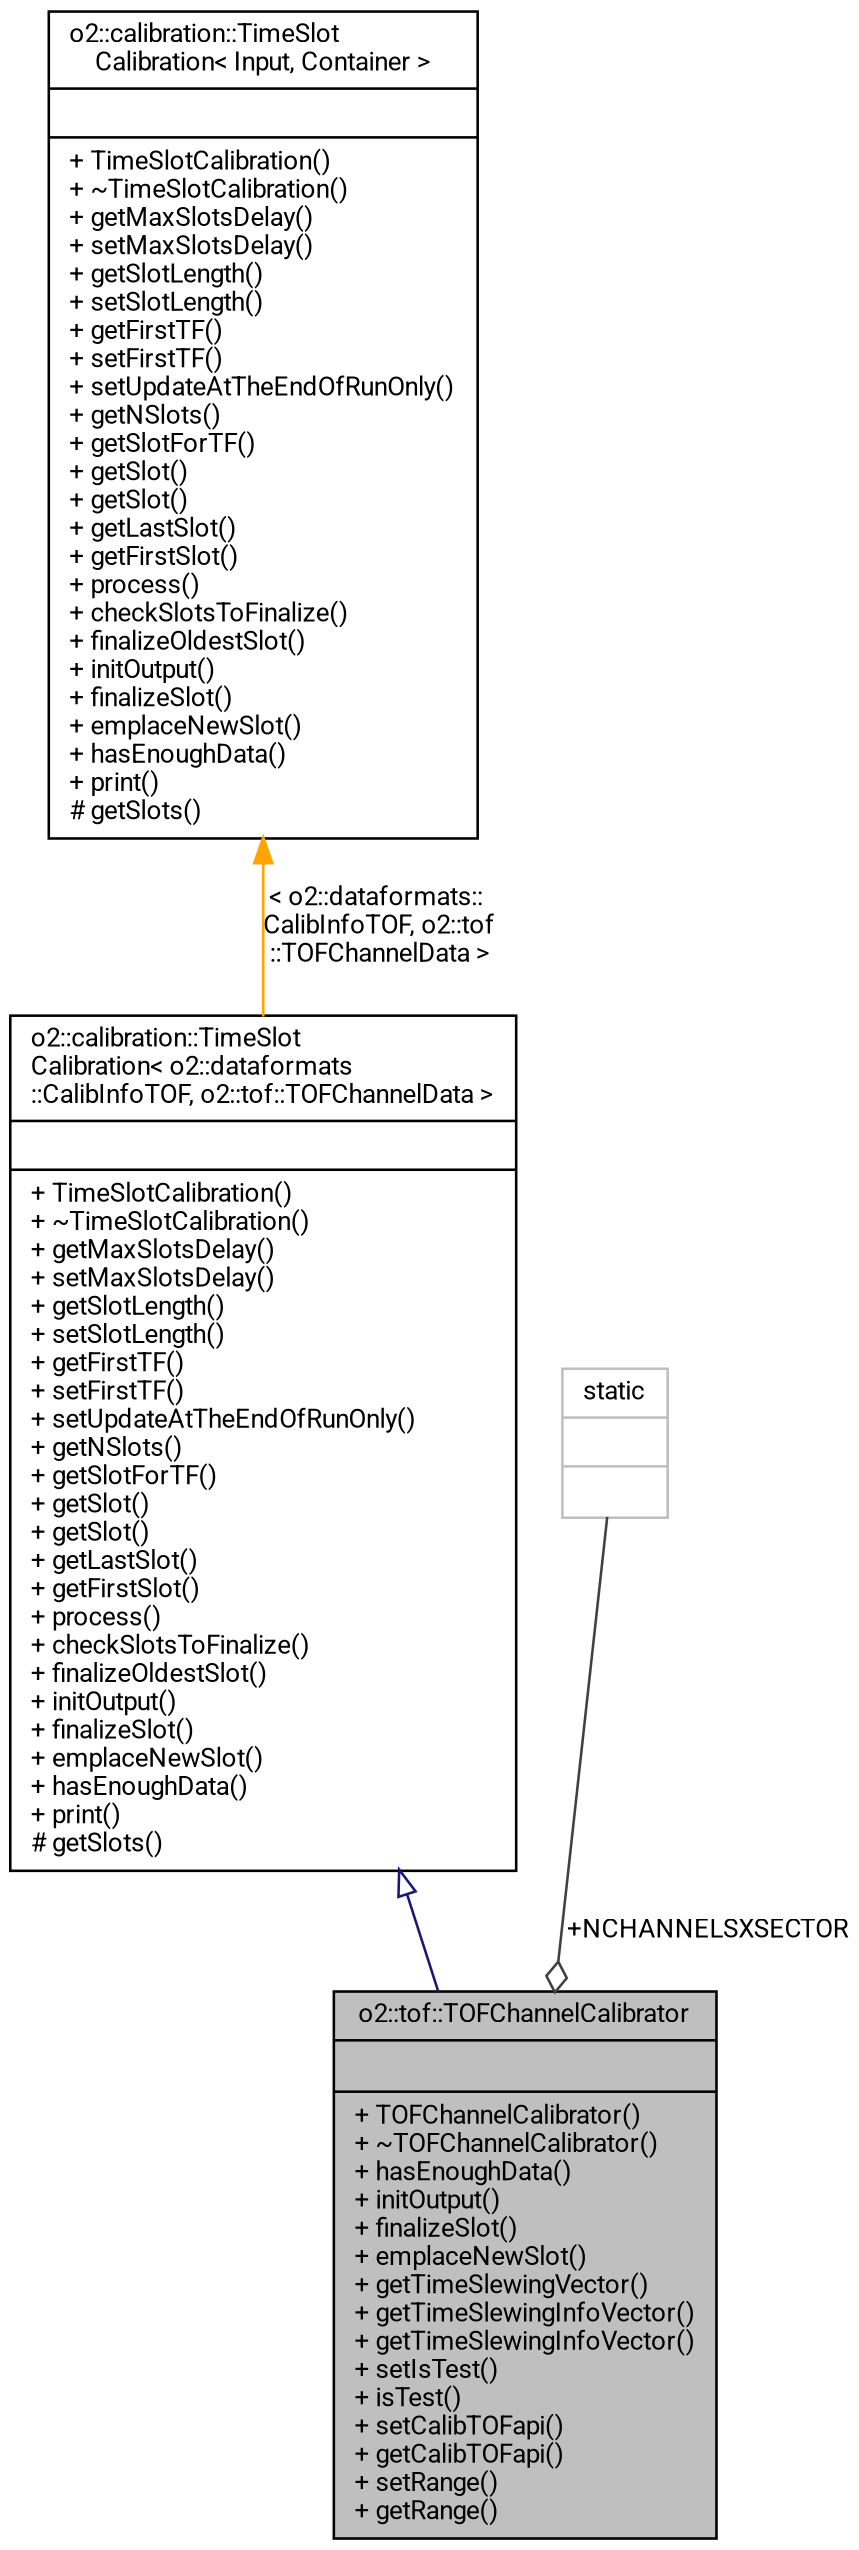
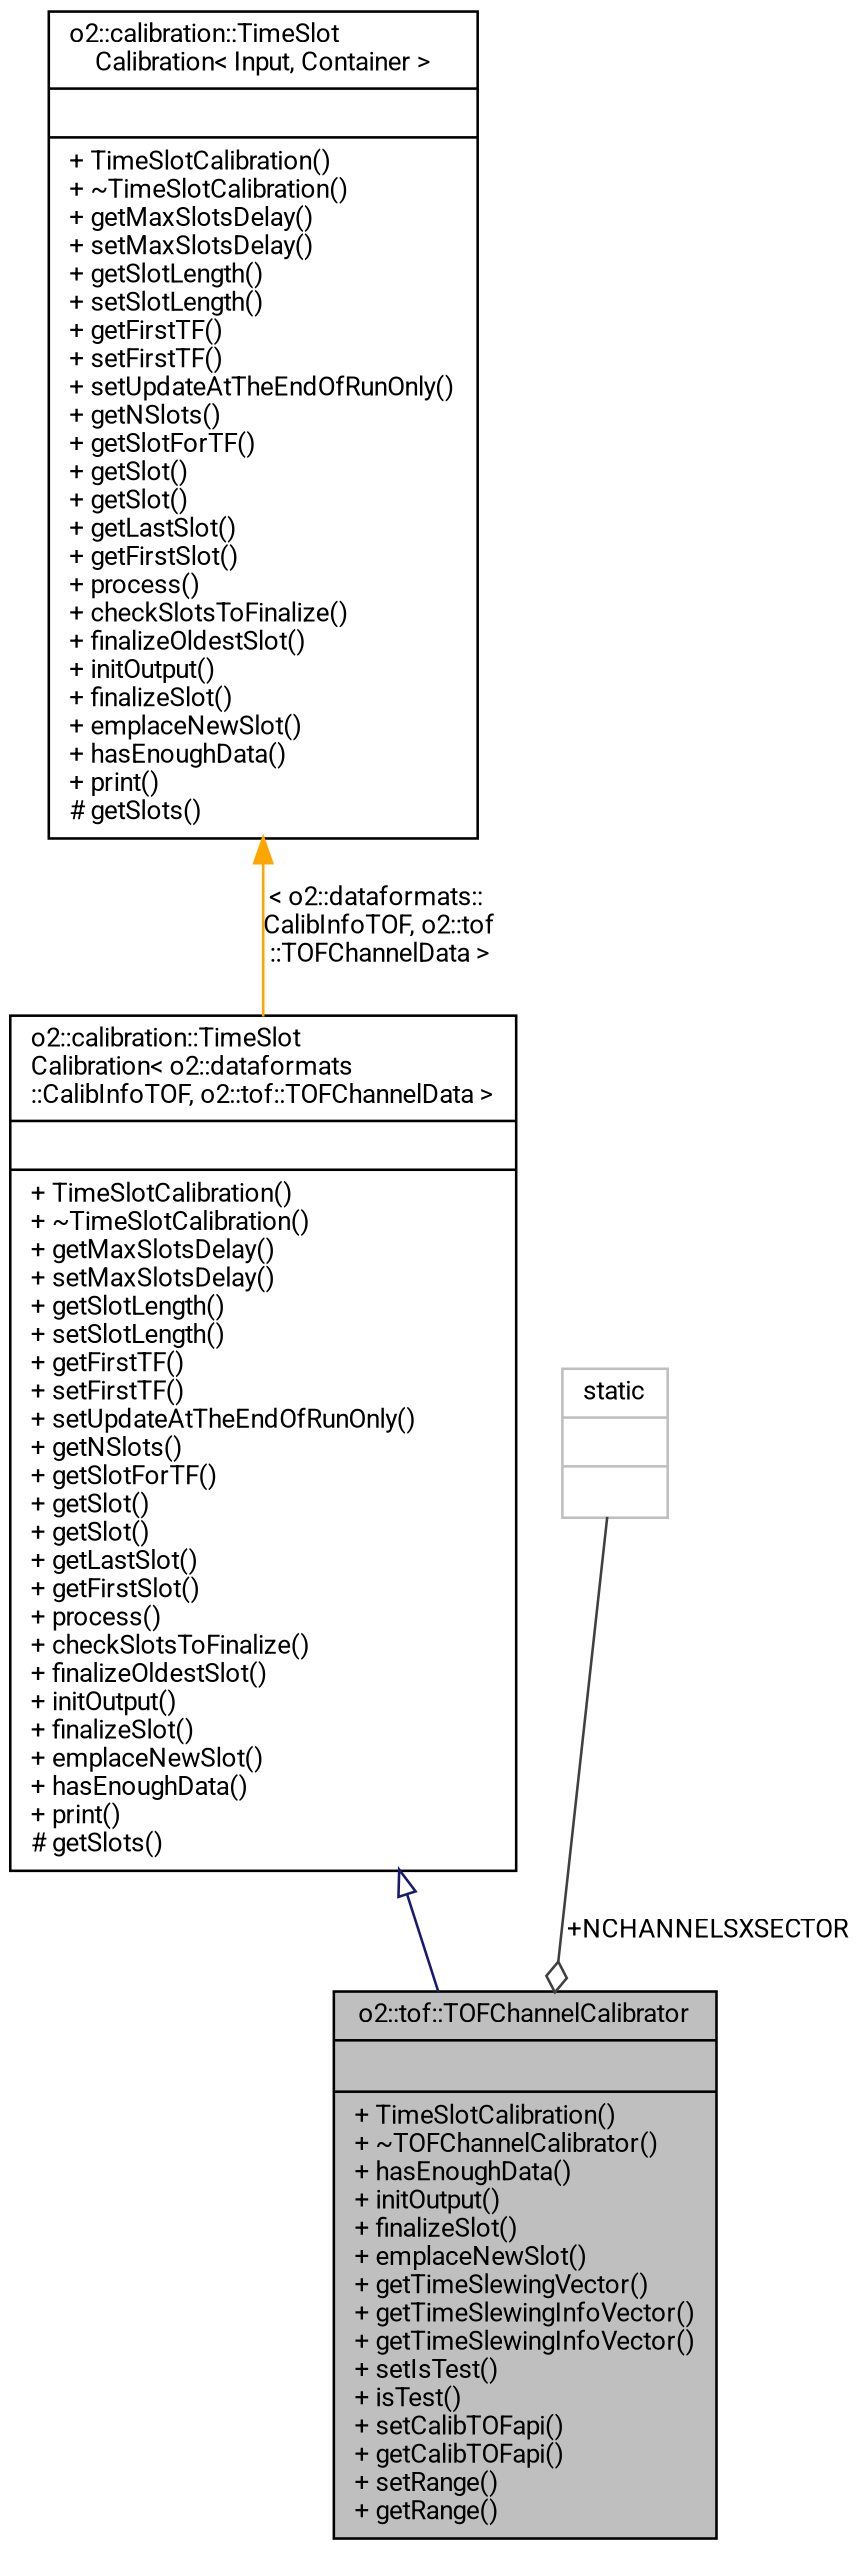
(498, 2116) -> (487, 2116)
